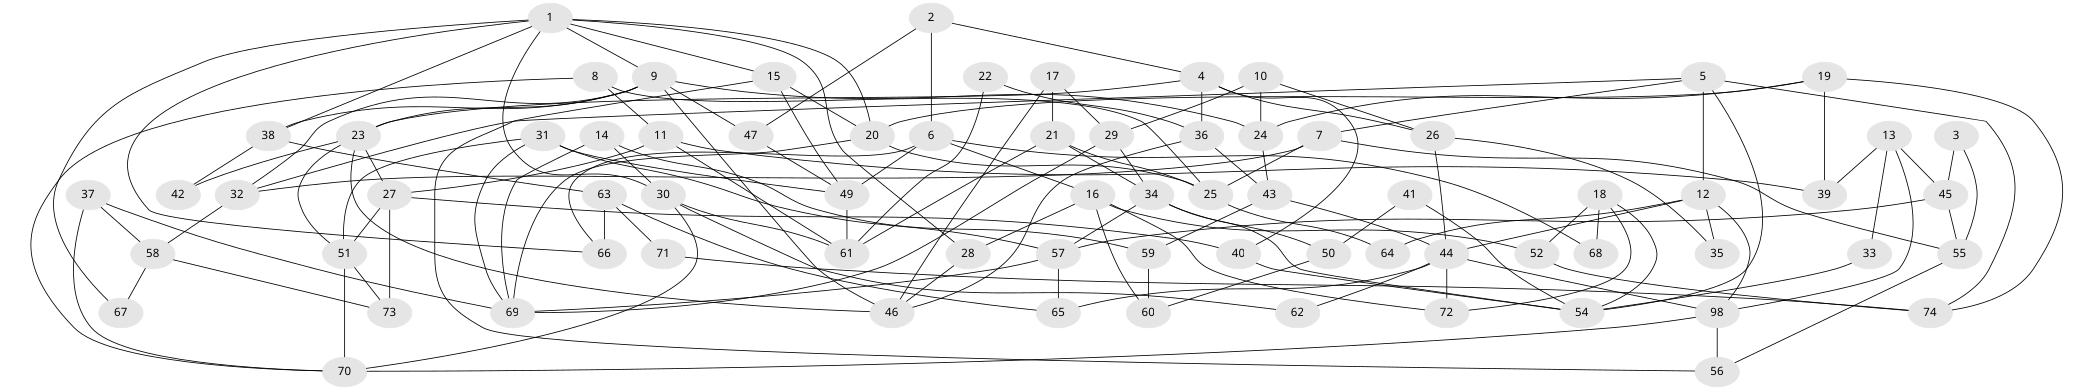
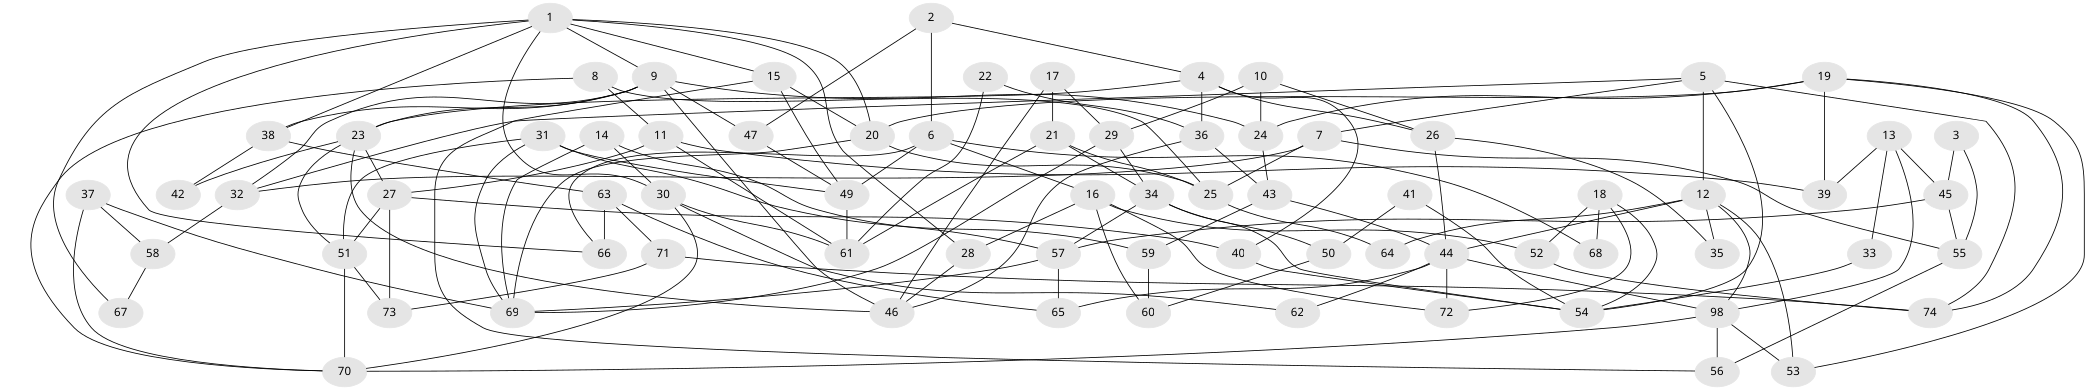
(271, 284) -> (530, 290)
none -> (1793, 372)
